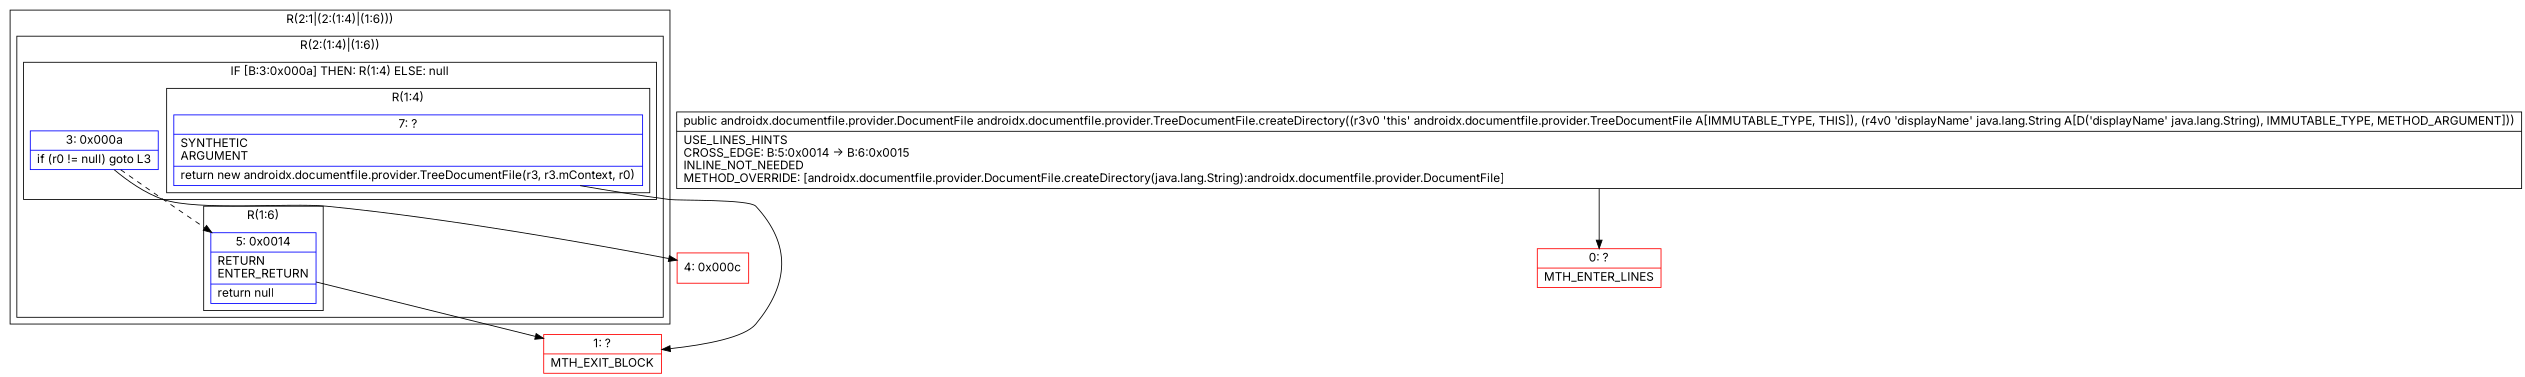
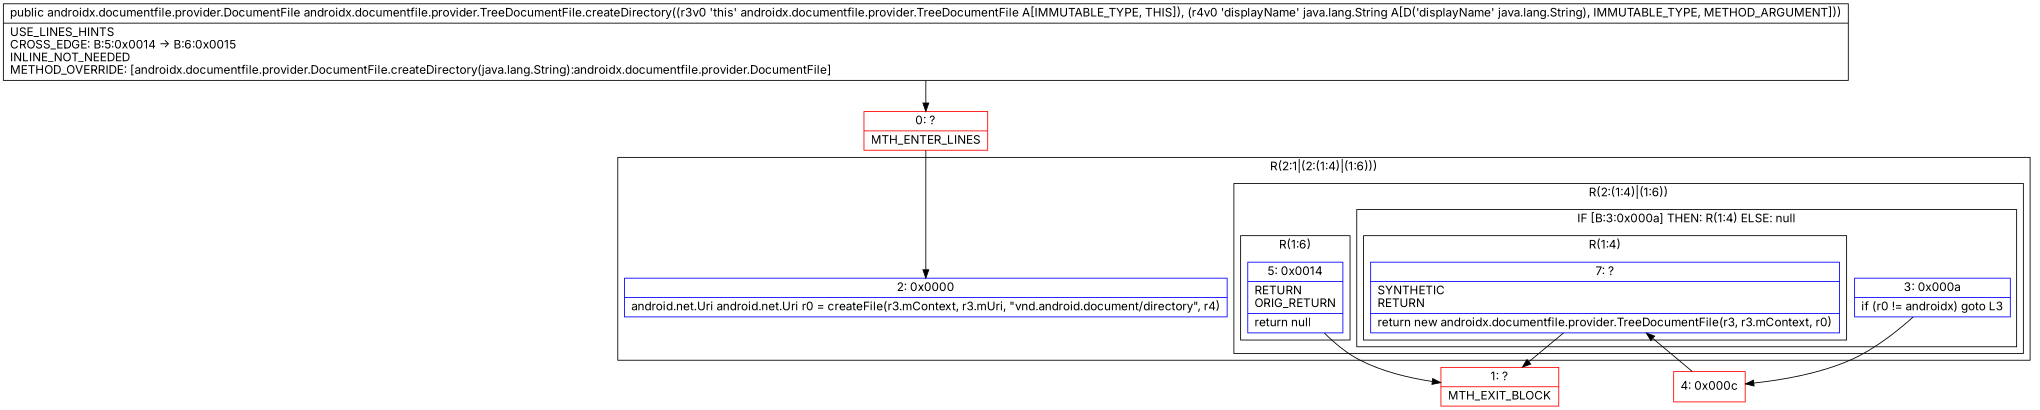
(215, 156) -> (1401, 303)
(94, 159) -> (1932, 307)
(175, 208) -> none
(263, 274) -> (1295, 303)
none -> (926, 298)
none -> (1673, 355)
